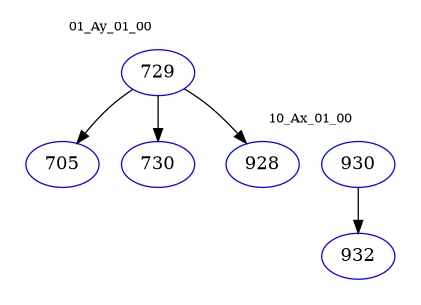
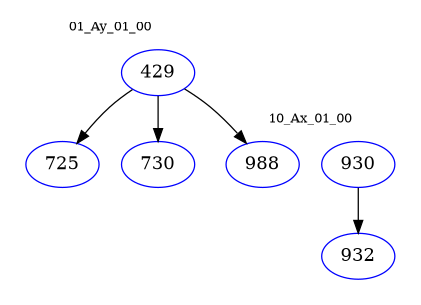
(158, 73) -> (158, 73)
(62, 164) -> (62, 164)
(263, 164) -> (263, 164)
